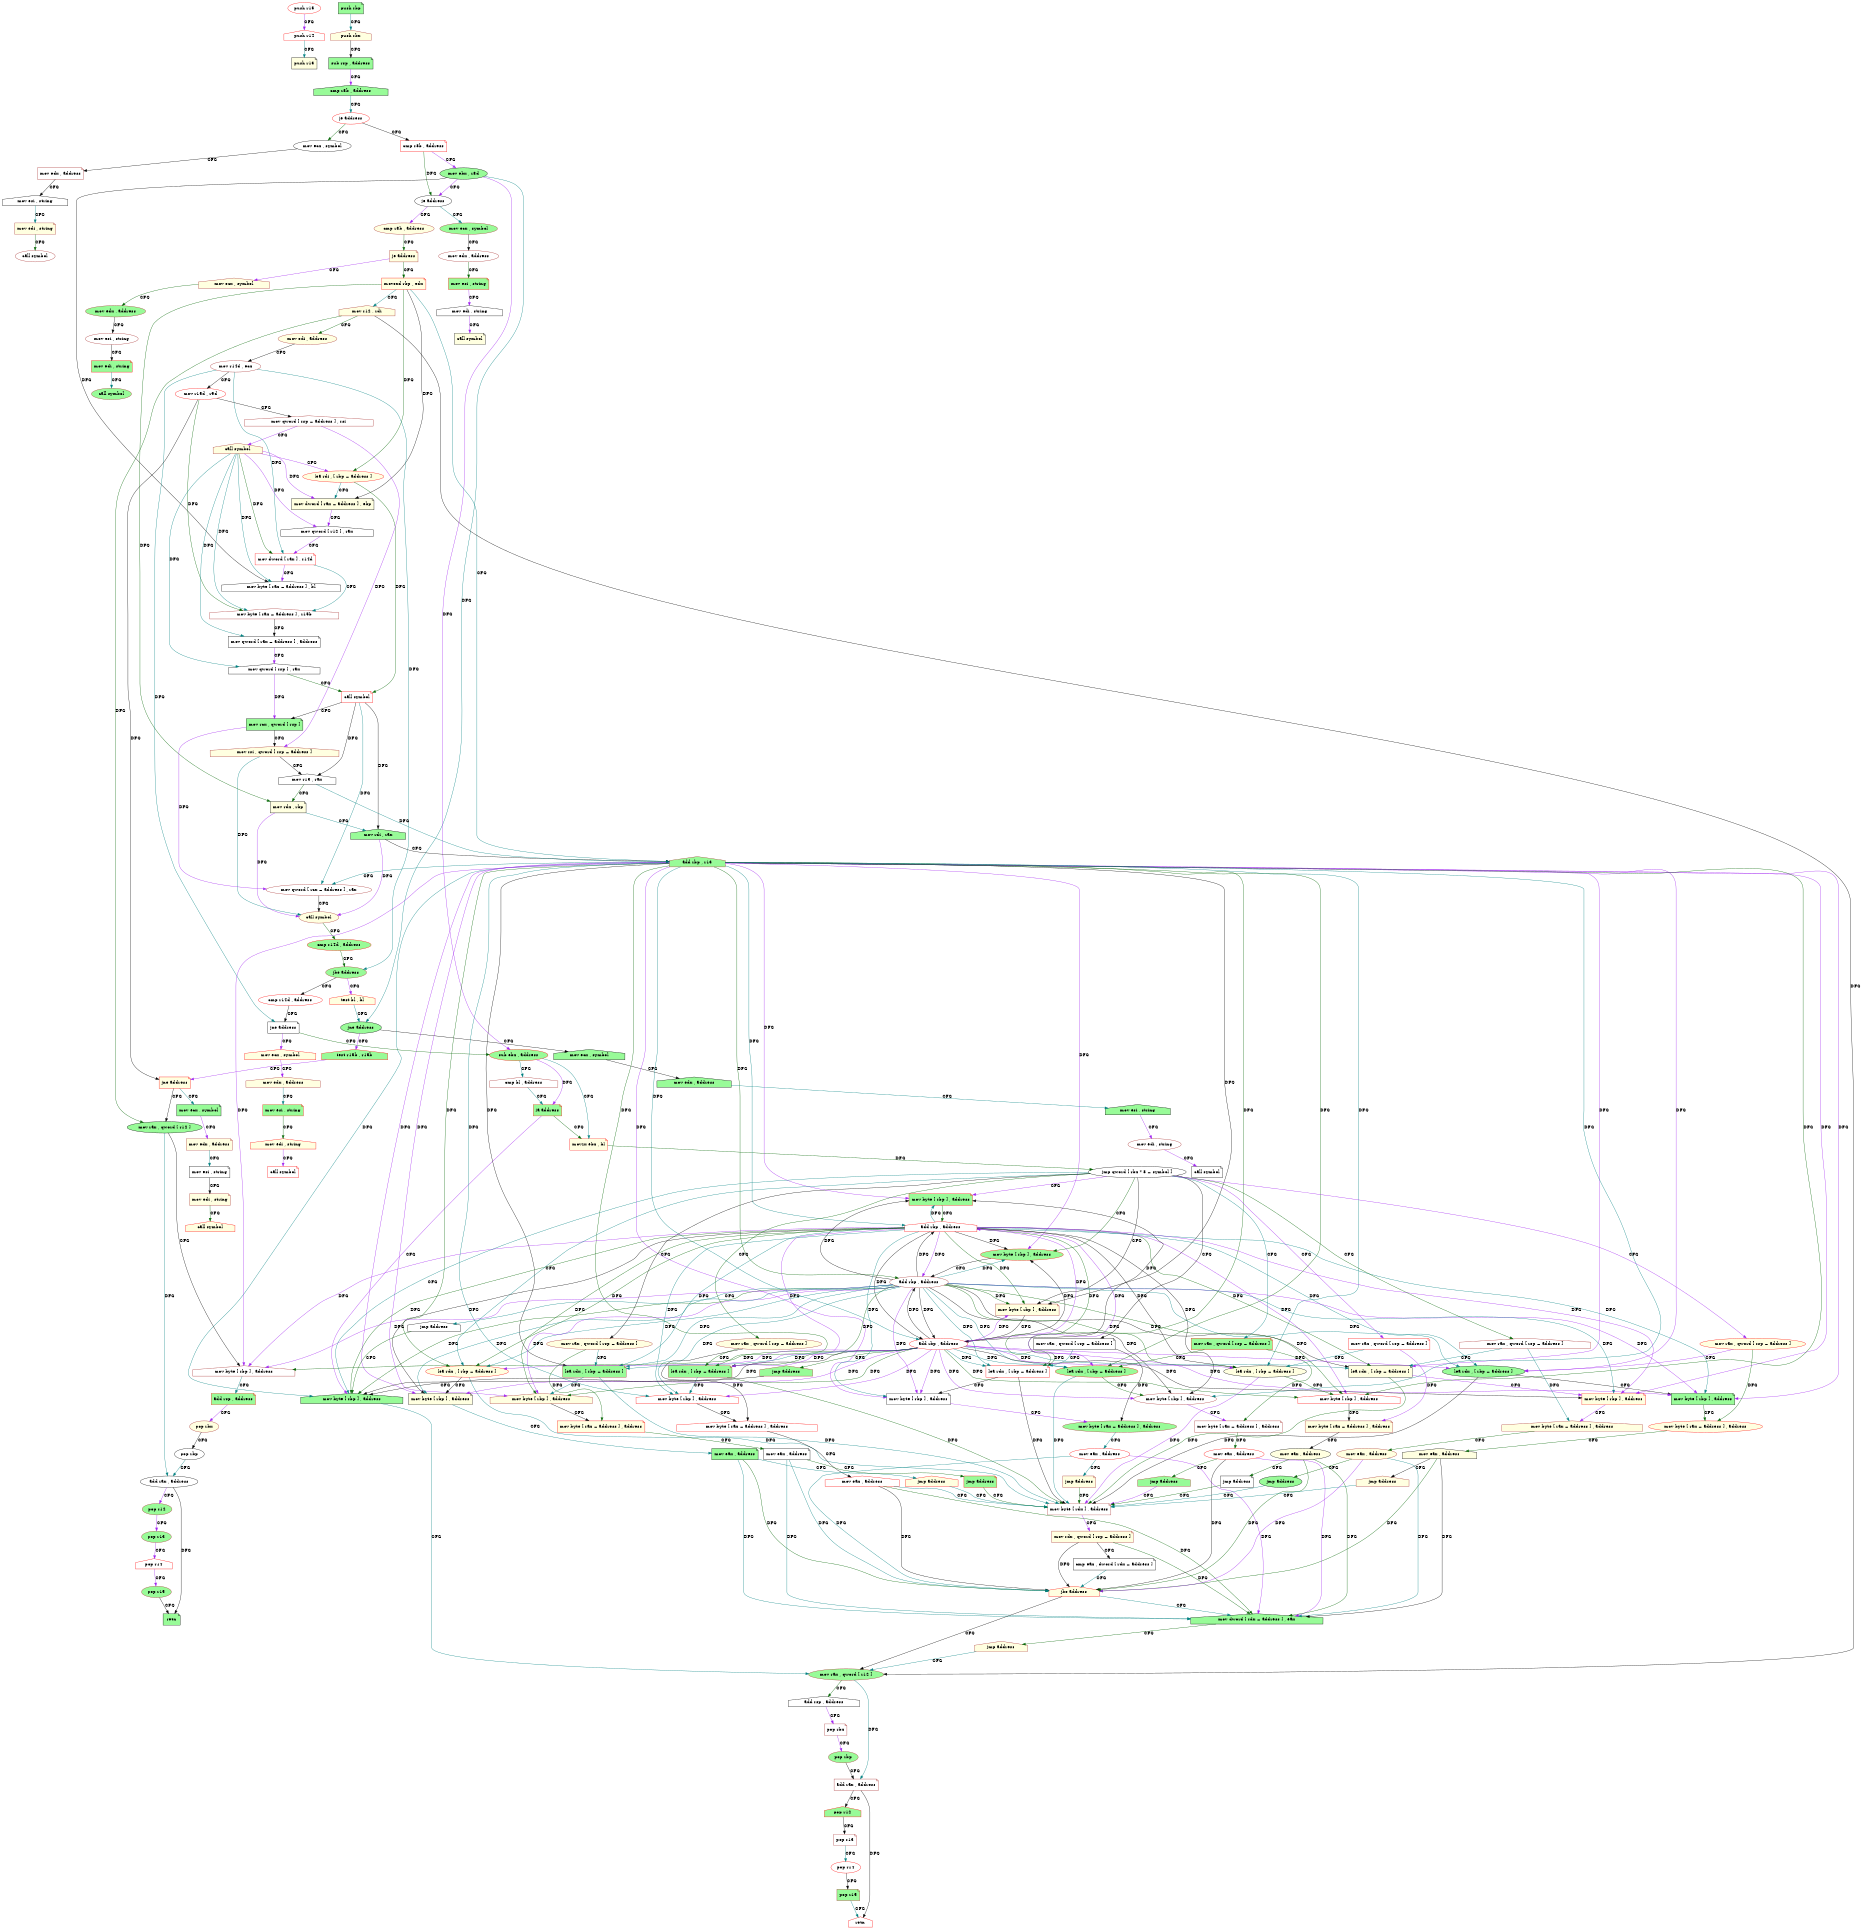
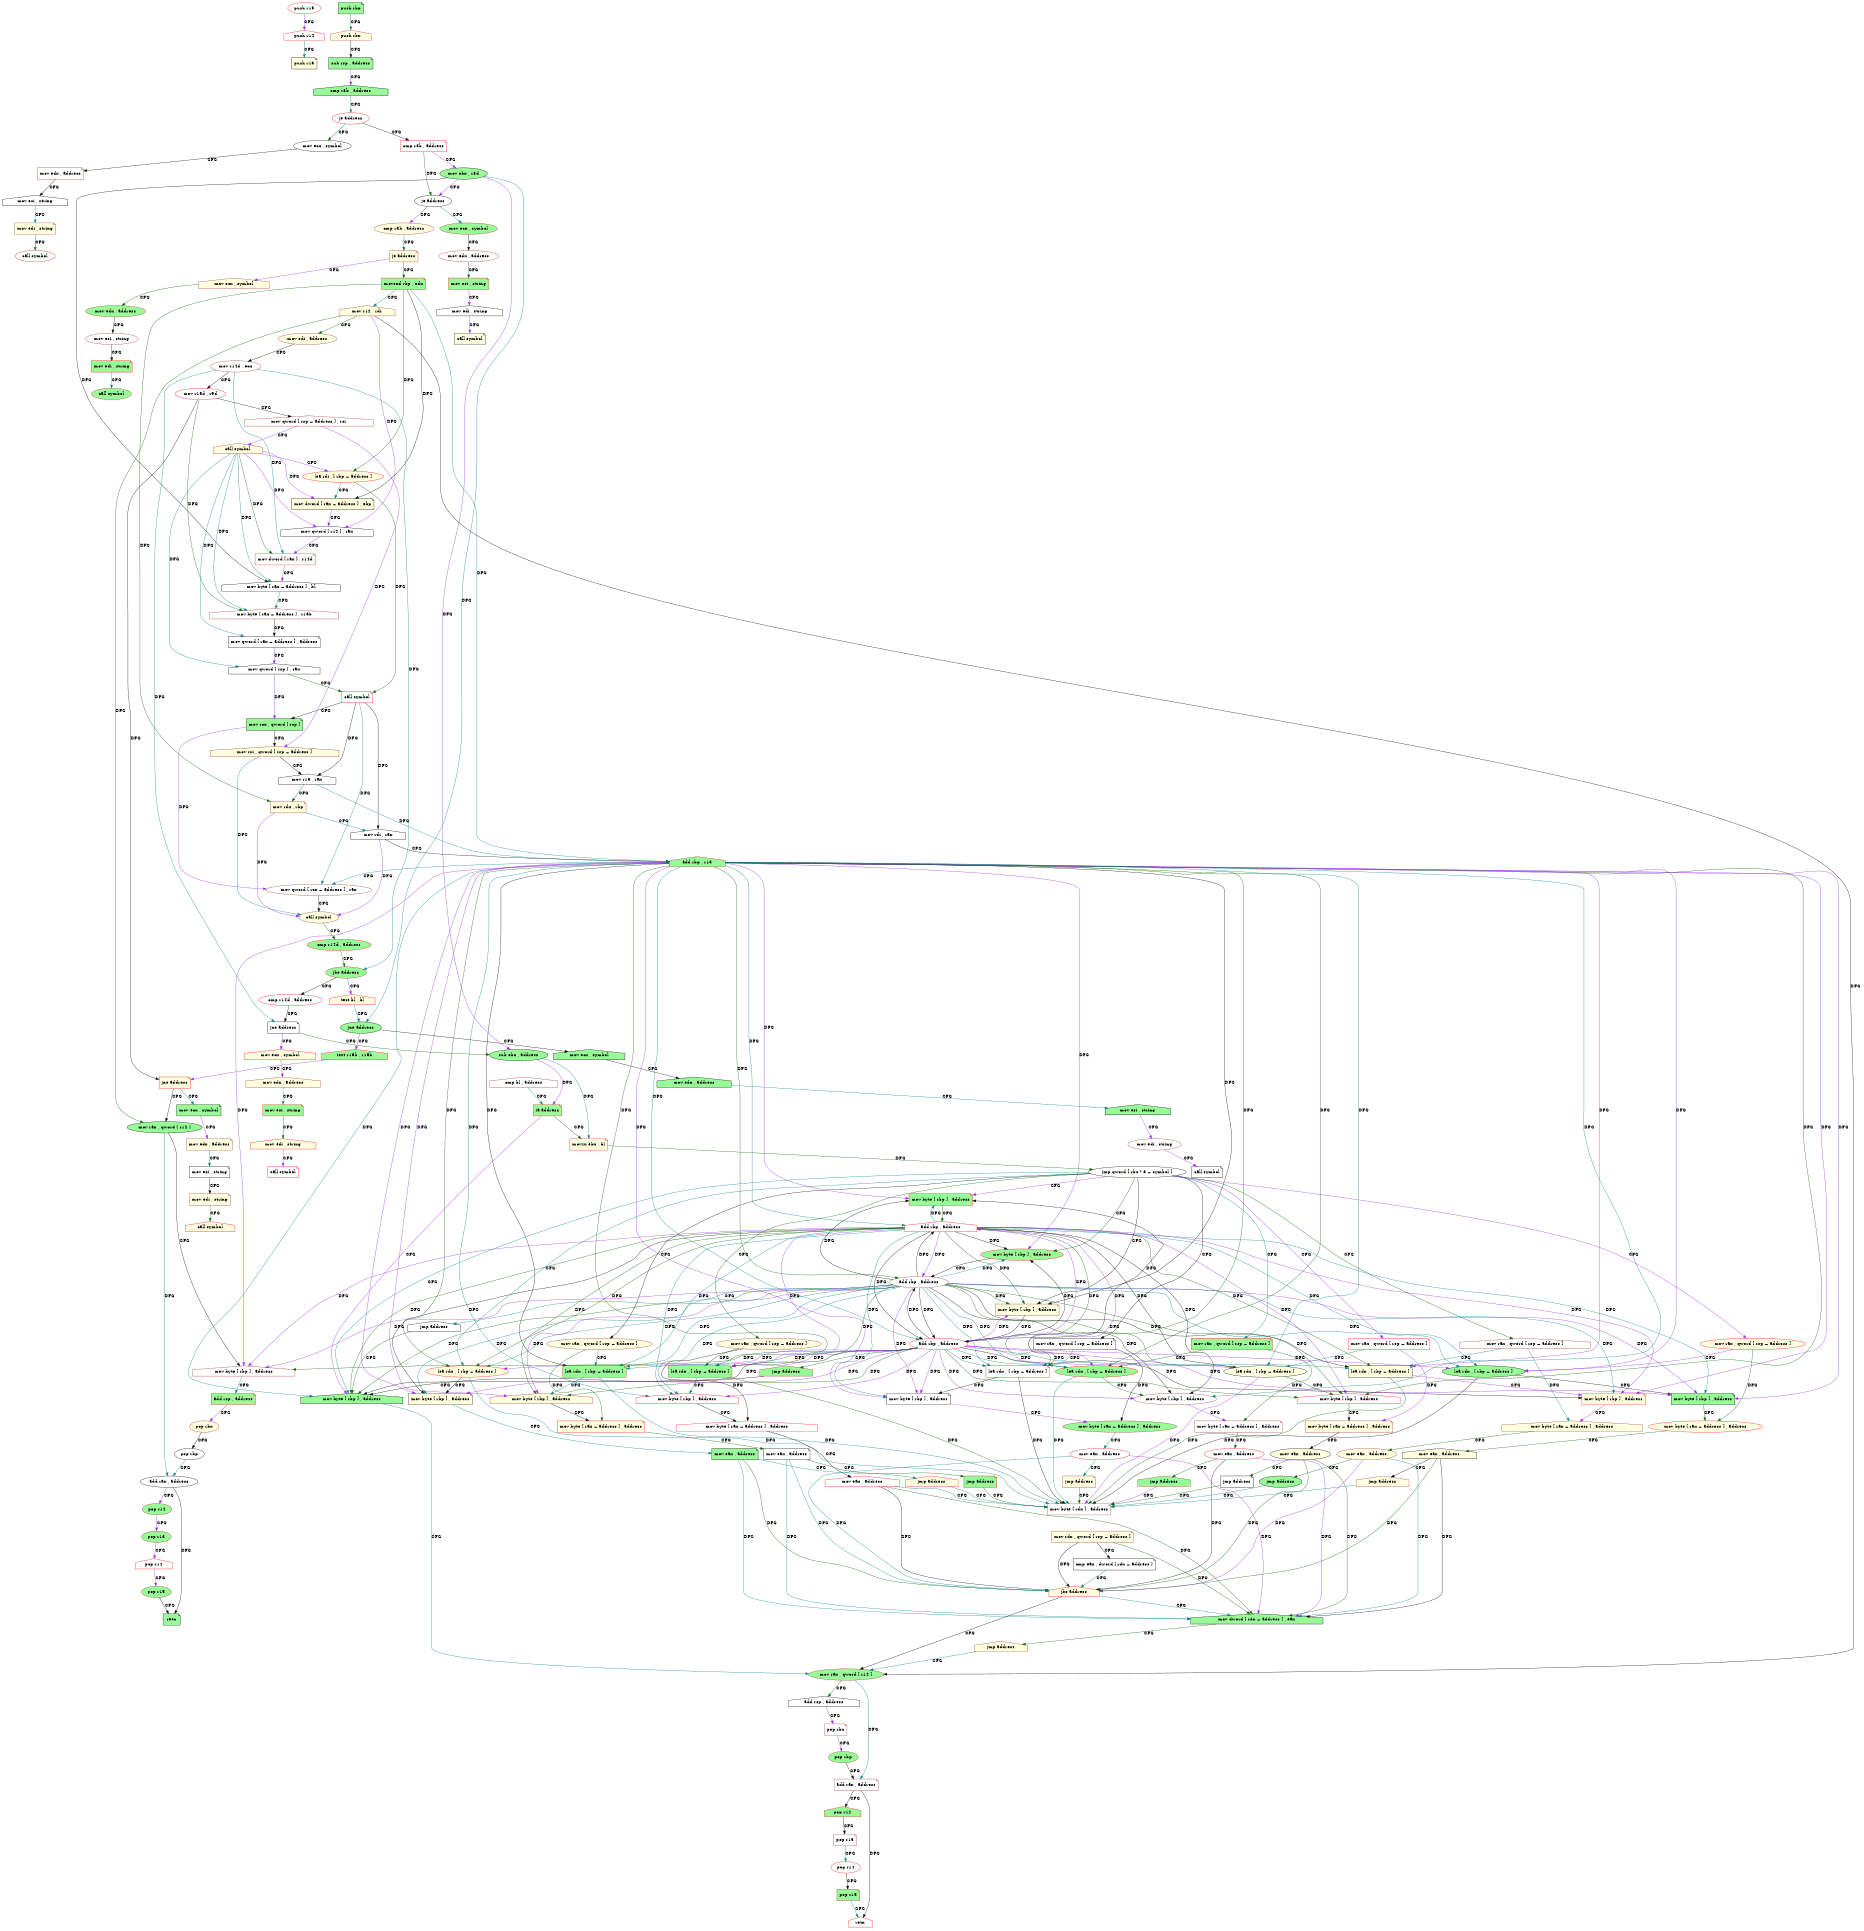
(404, 284) -> (404, 284)
none -> (388, 431)
(482, 573) -> (482, 573)
(346, 586) -> (278, 599)
(288, 807) -> (288, 807)
(378, 835) -> (378, 835)
(519, 1055) -> (519, 1055)
(521, 1067) -> none
(589, 1096) -> (589, 1096)
(1085, 1522) -> none
